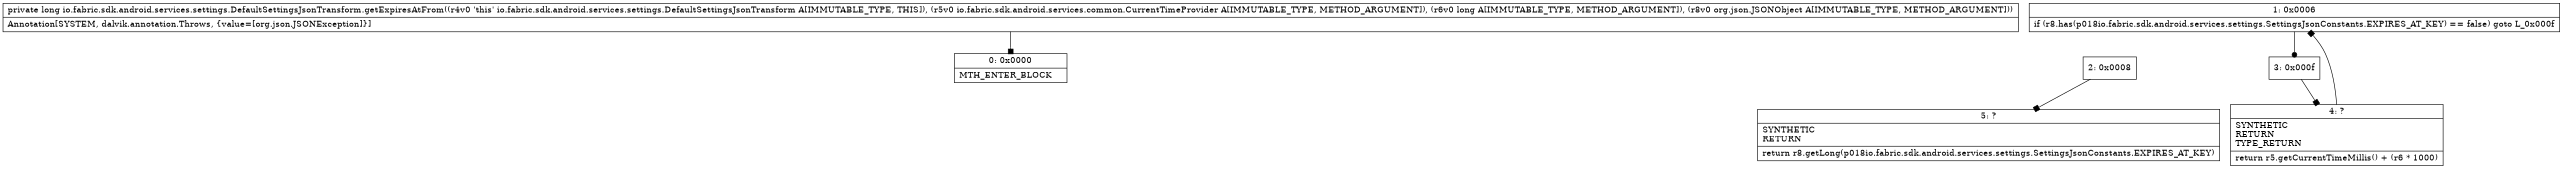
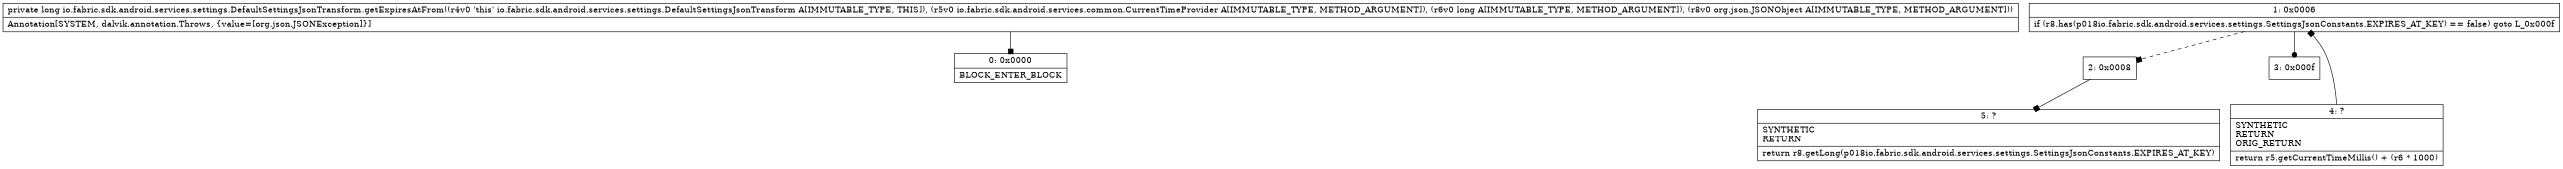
none -> (2194, 45)
(1006, 75) -> (1011, 75)
(2308, 89) -> none
(2269, 144) -> (2269, 144)
